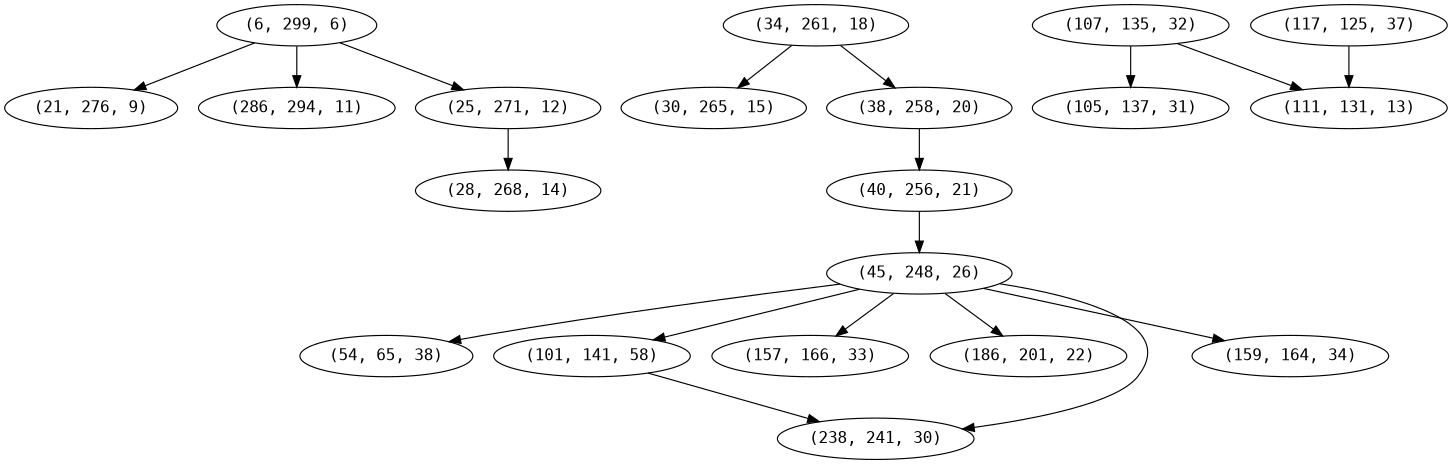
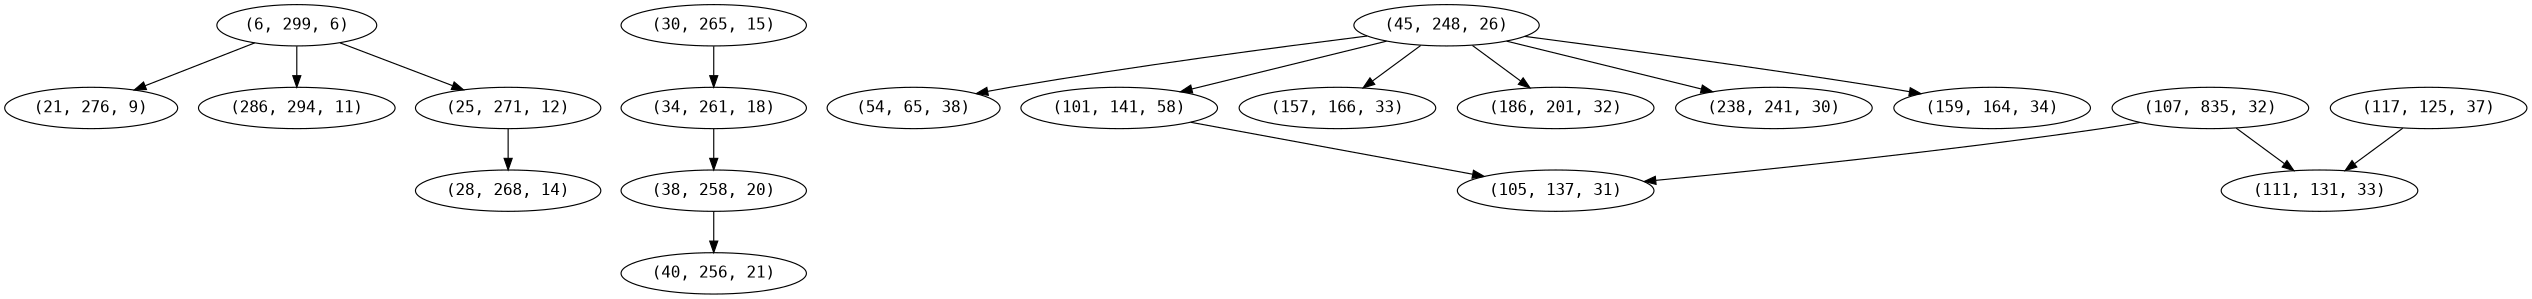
(1131, 25) -> (2210, 108)
(769, 63) -> (714, 61)
(1349, 108) -> (2320, 191)
(919, 226) -> none
(1028, 356) -> (1556, 108)
(728, 396) -> (1332, 148)
